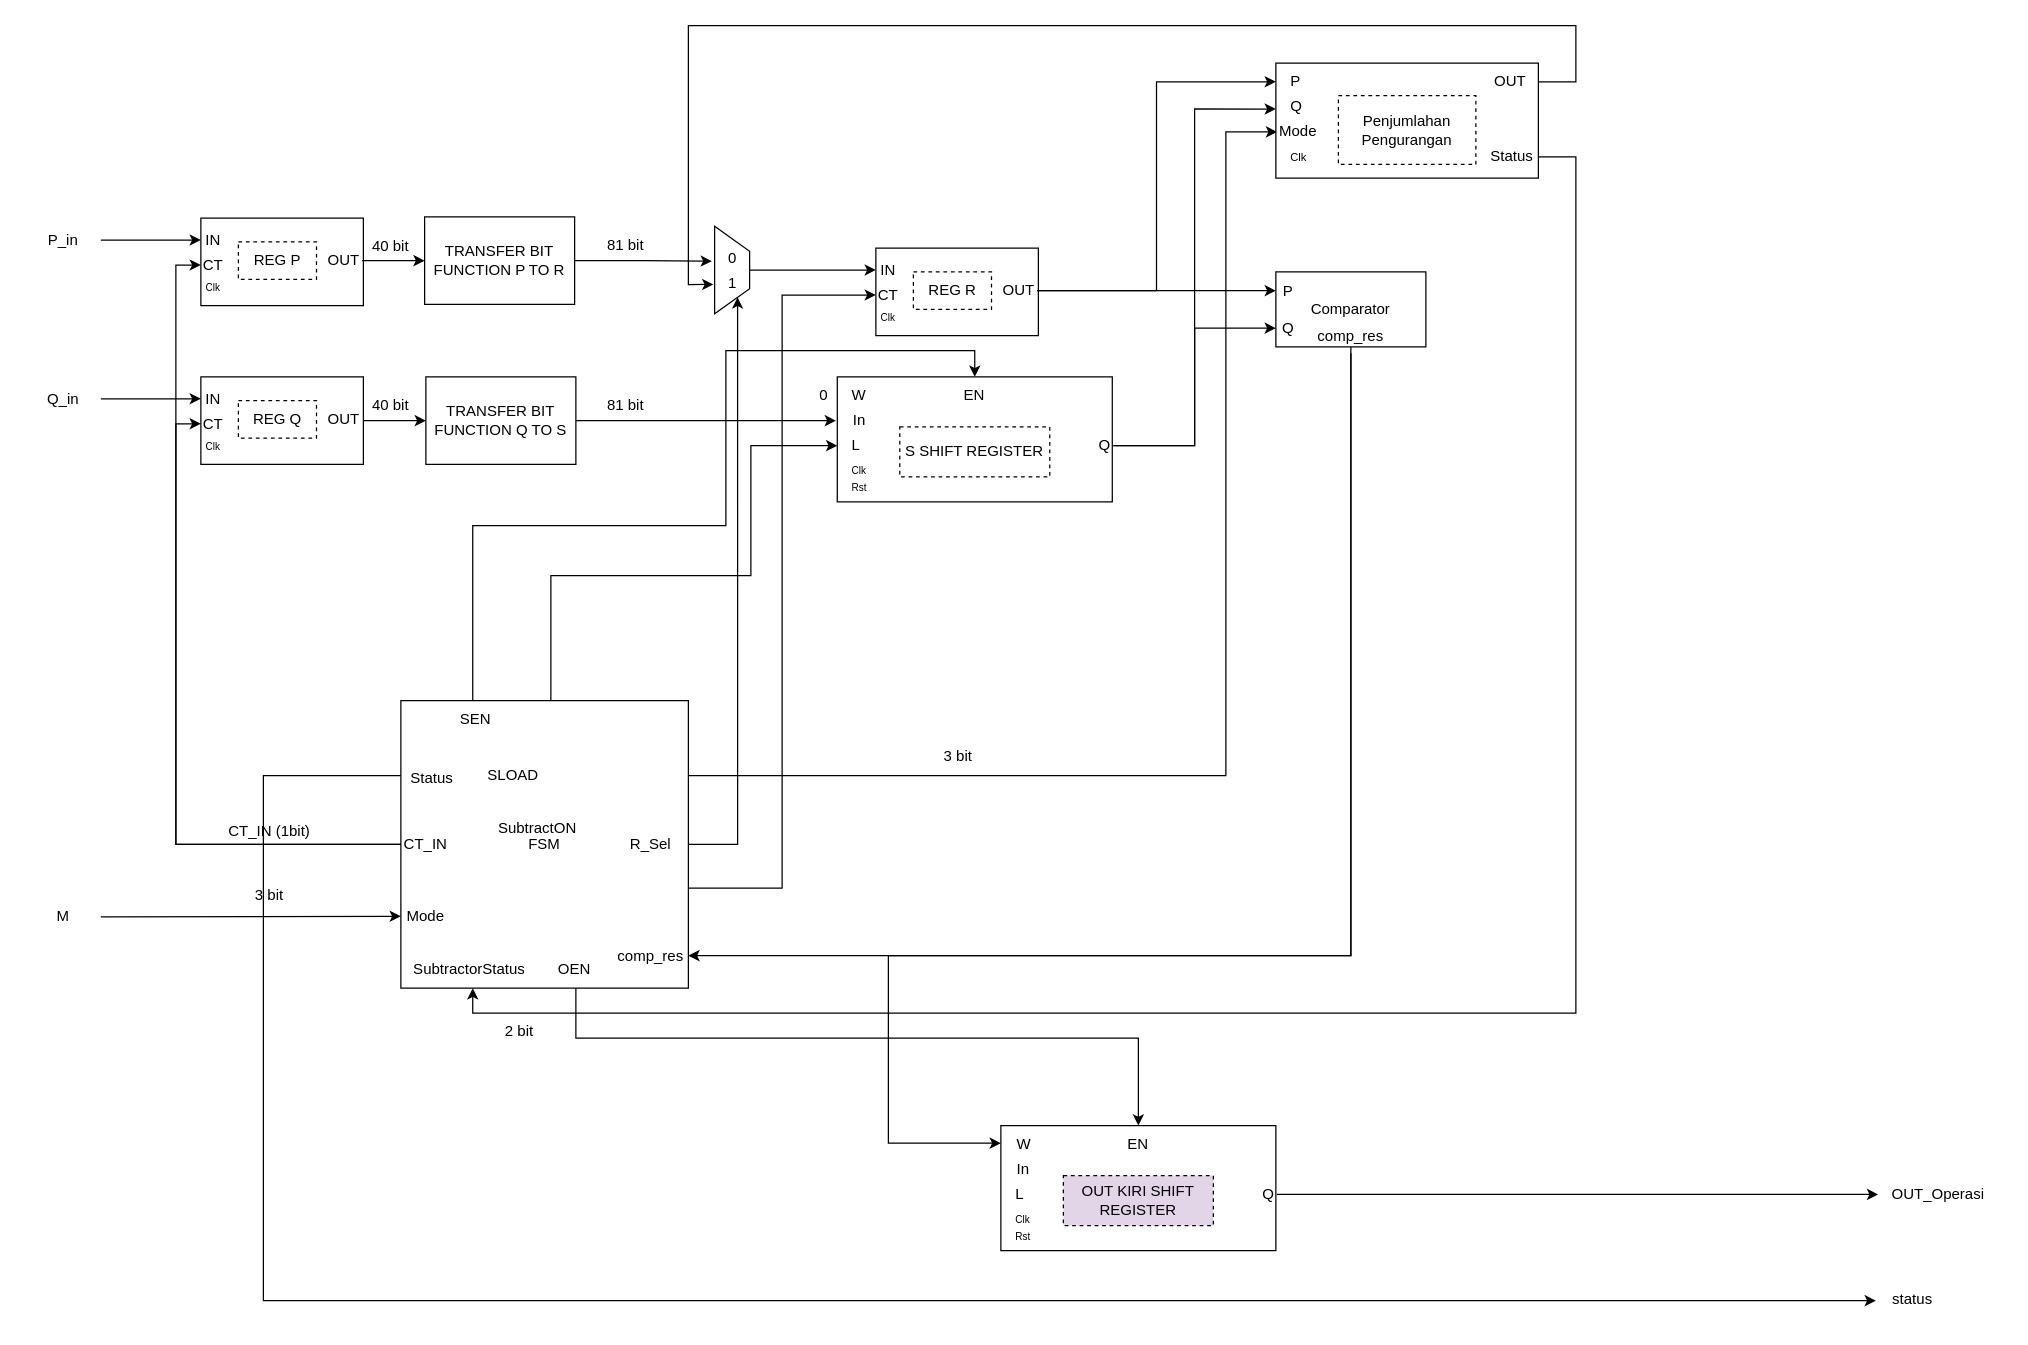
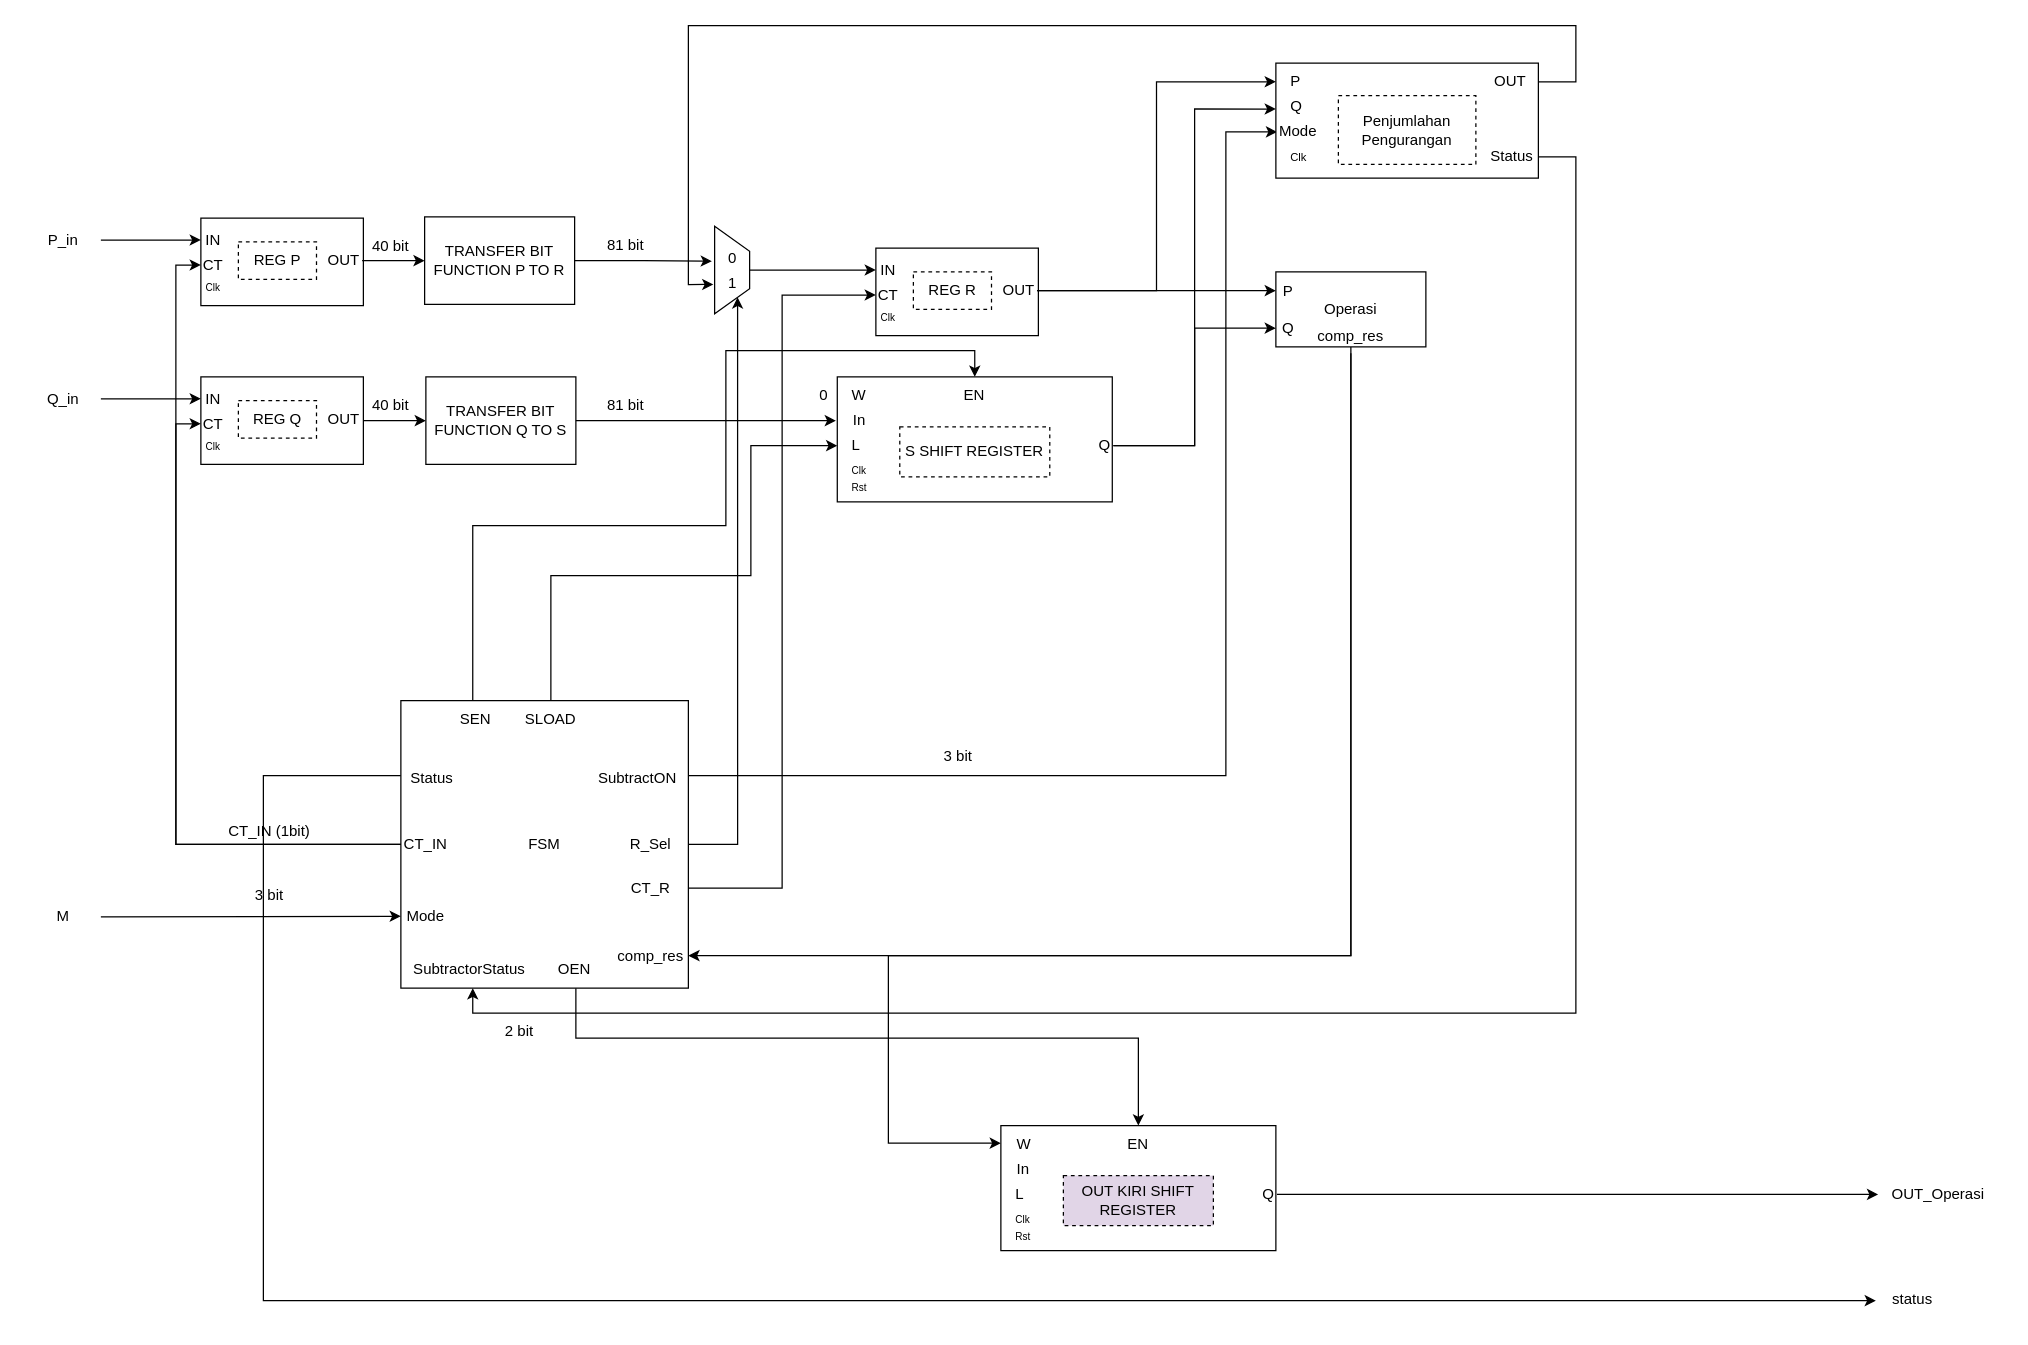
(1351, 309) -> (1351, 309)
(513, 776) -> (551, 719)
(538, 828) -> (638, 778)
none -> (651, 888)
